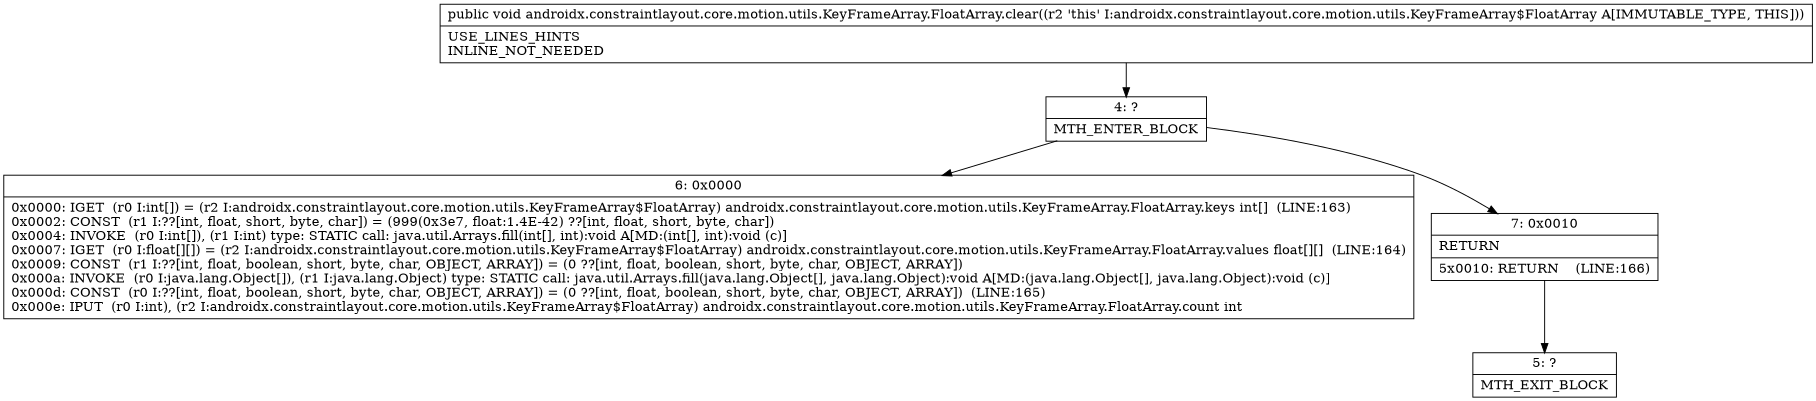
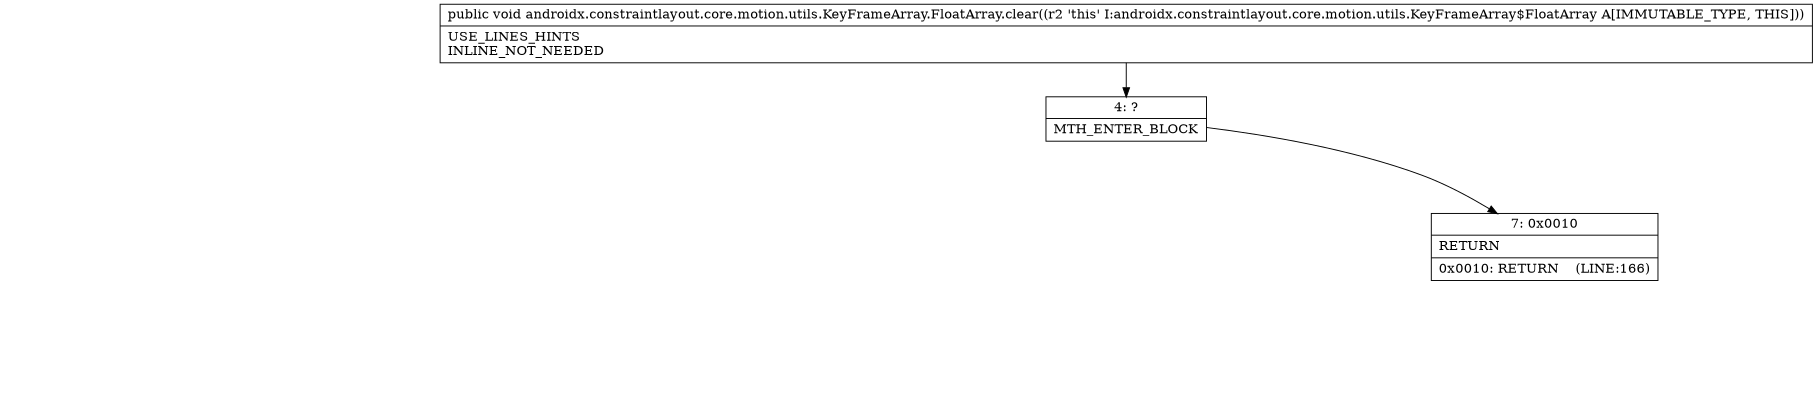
(709, 247) -> none
(1545, 269) -> (1545, 269)
(1545, 375) -> none
